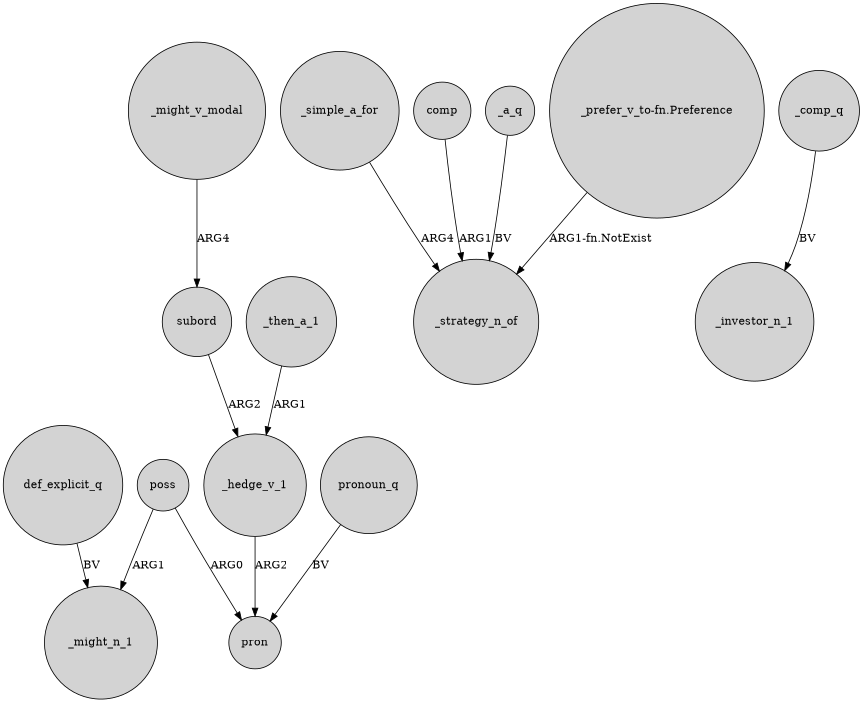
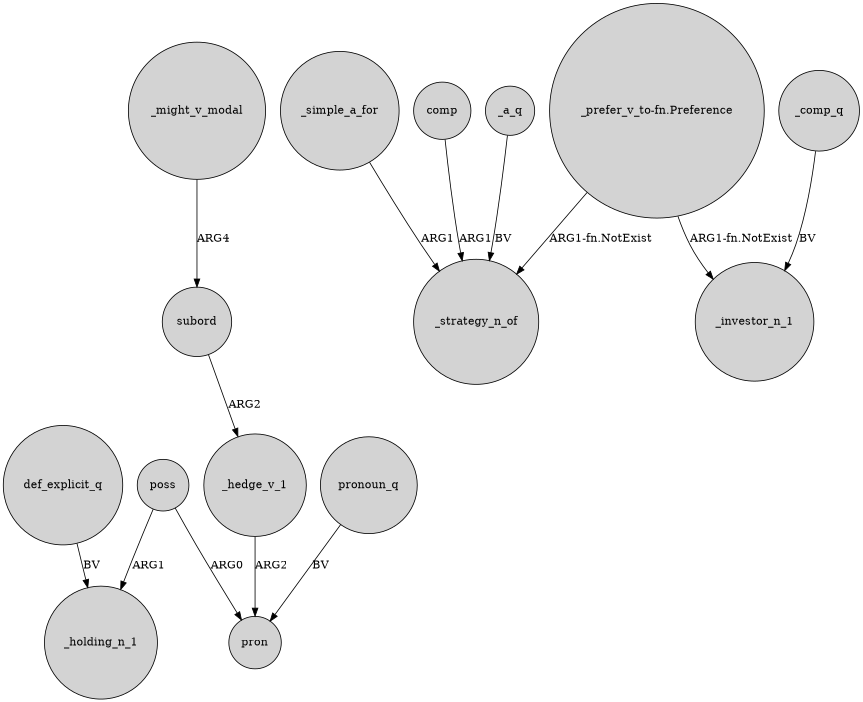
(438, 239) -> (438, 239)
none -> (691, 246)
(291, 322) -> none
(101, 643) -> (101, 643)
